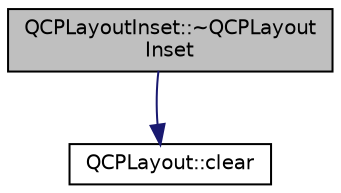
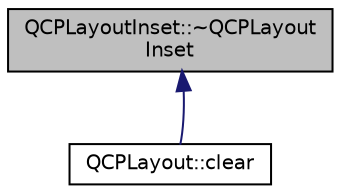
(157, 98) -> (183, 118)
